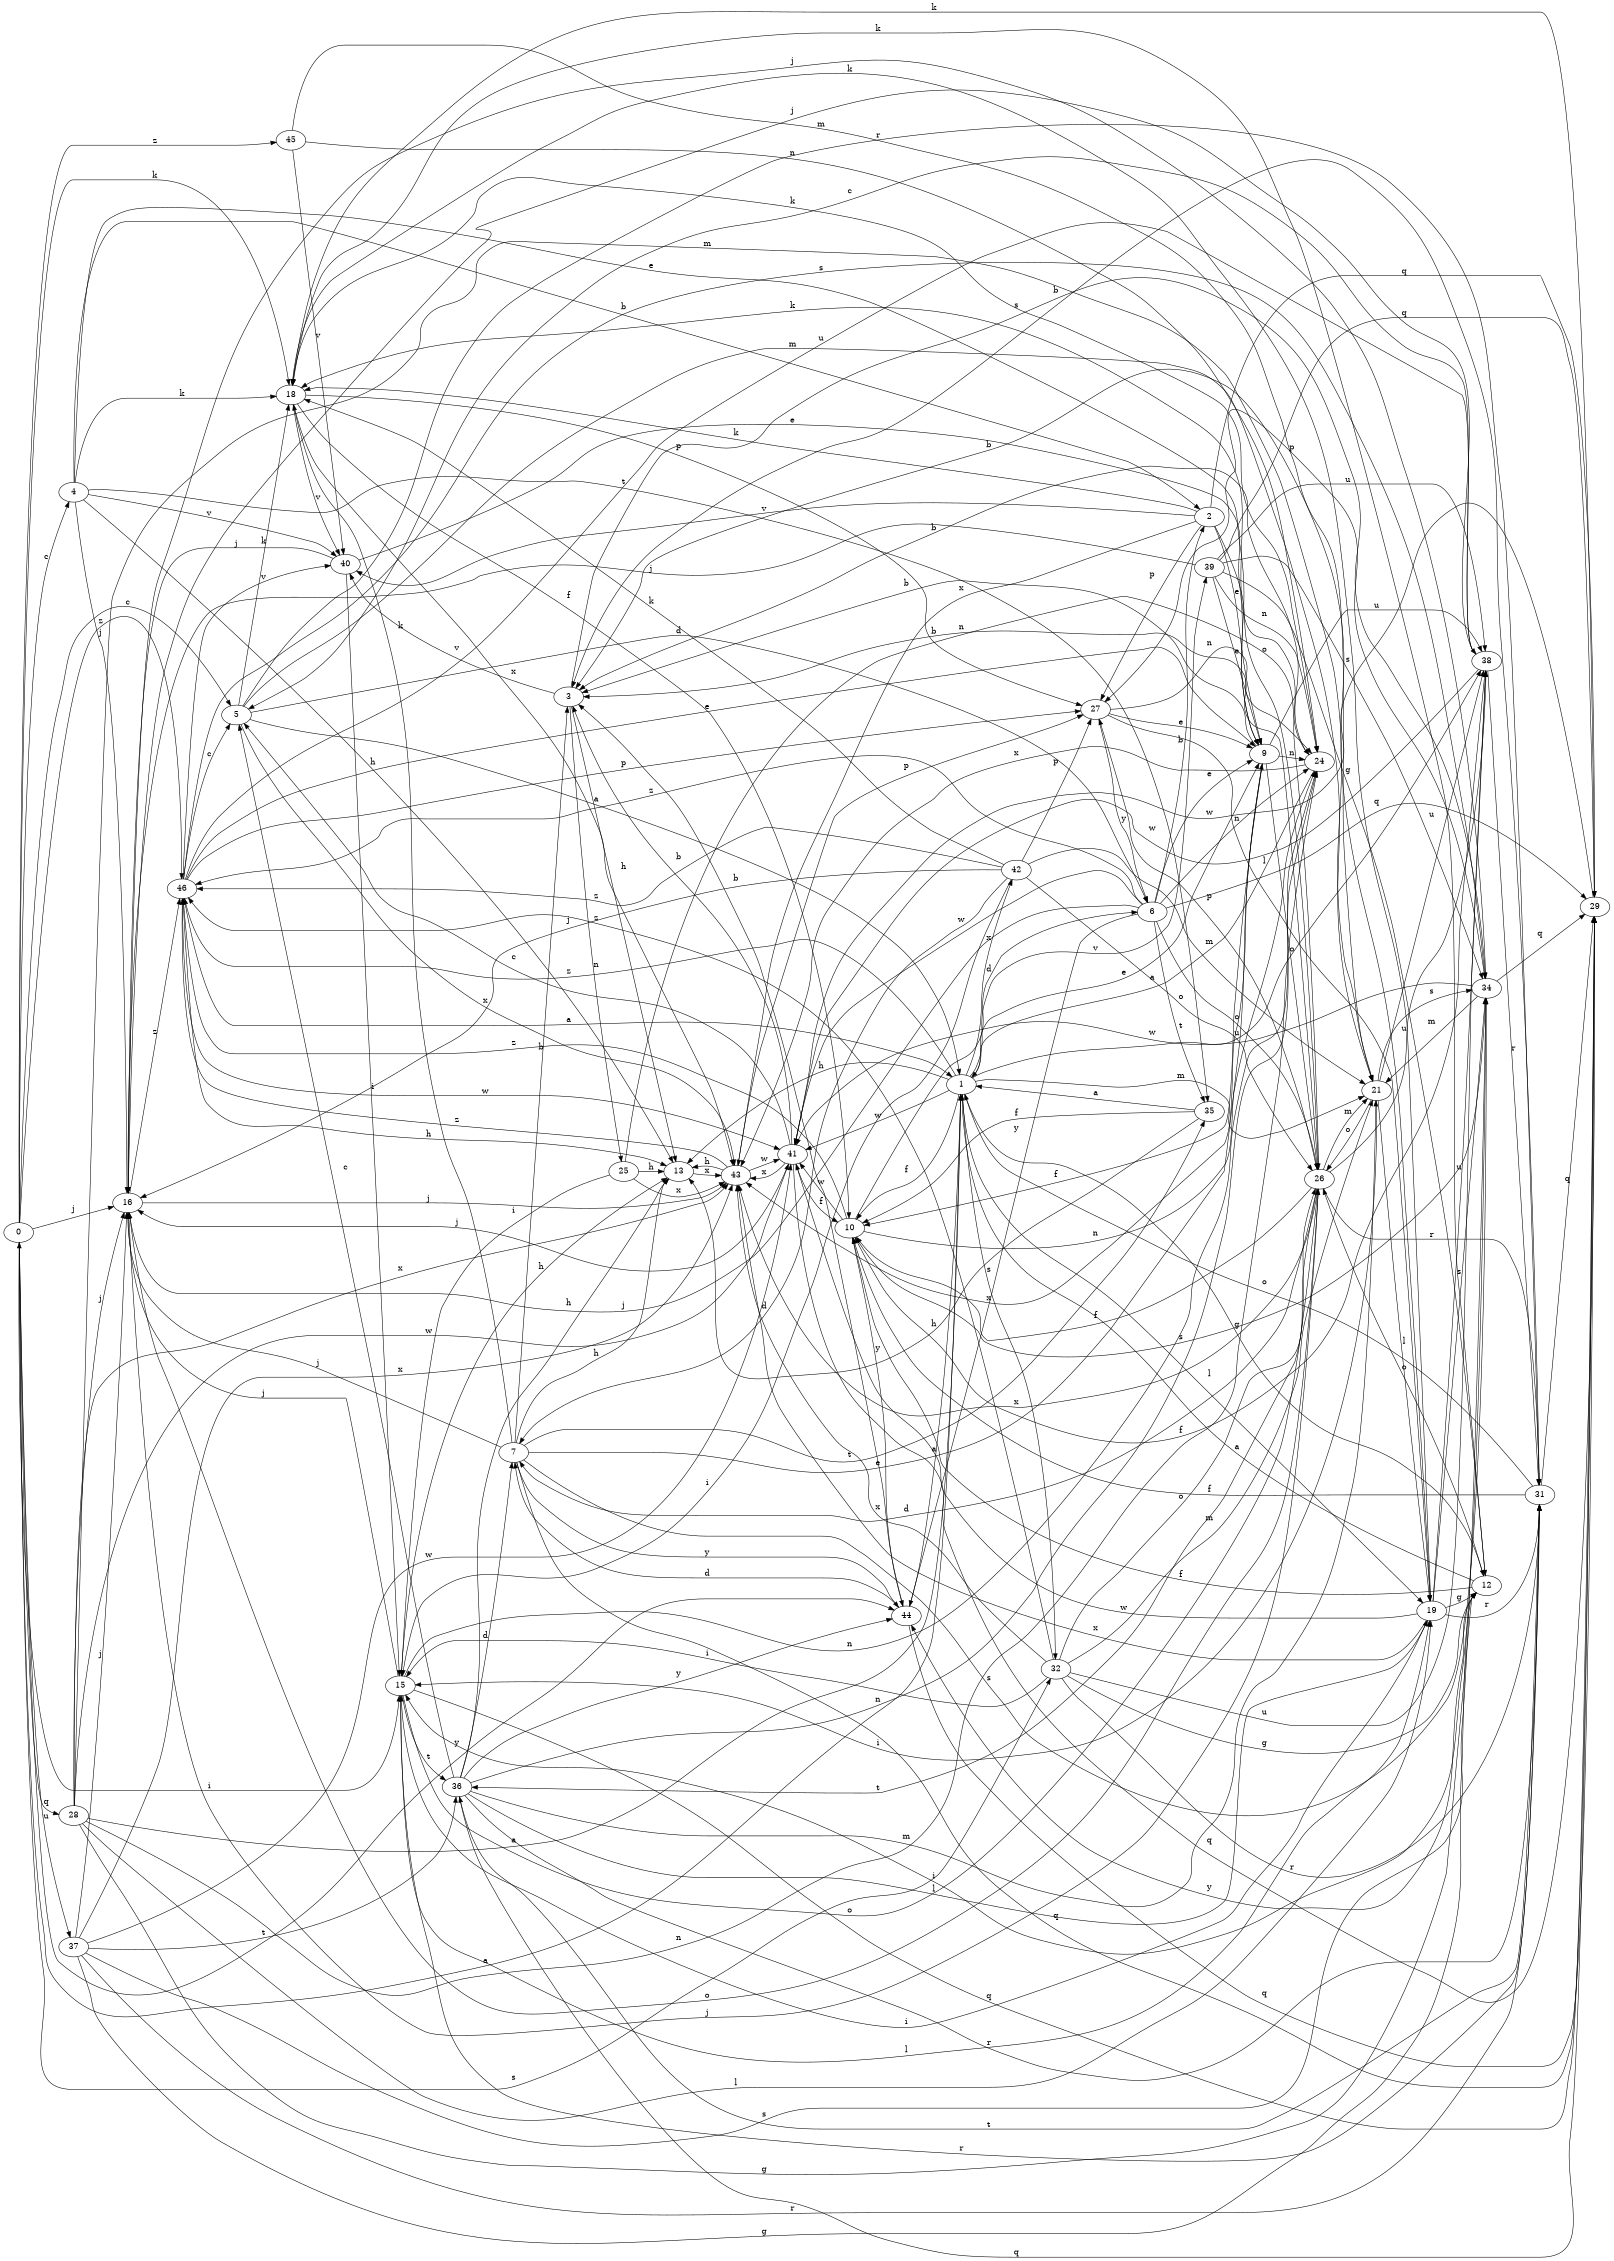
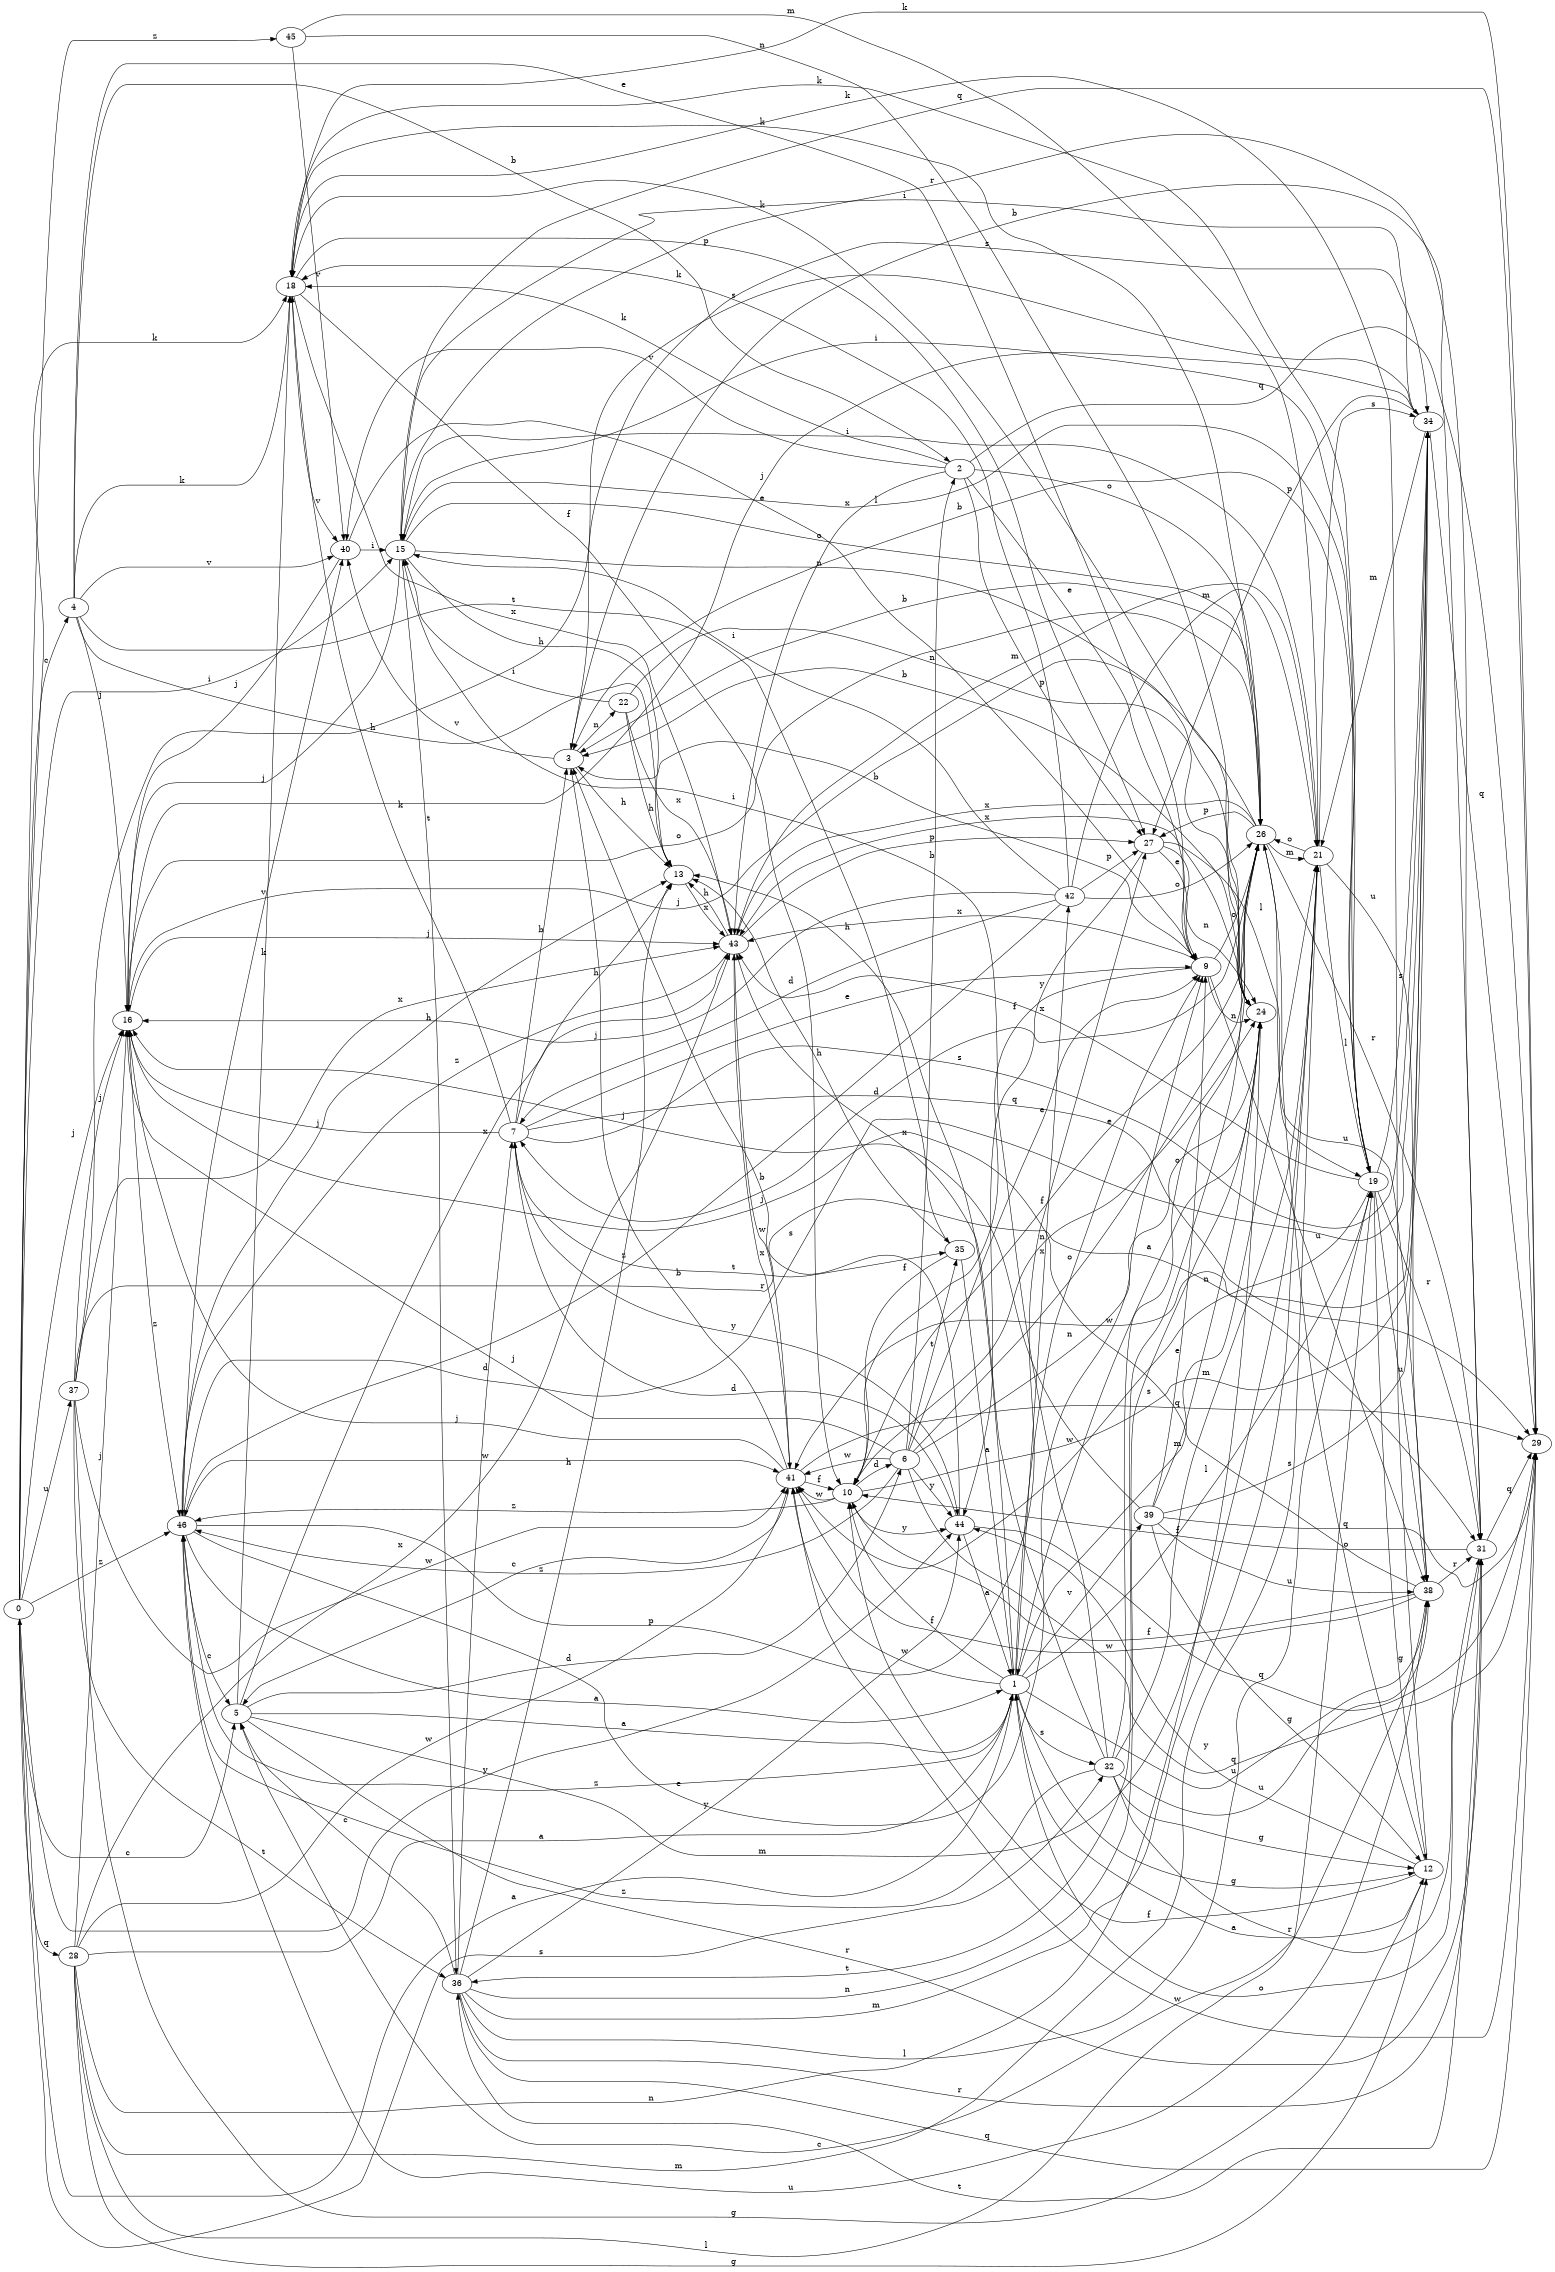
none -> (1071, 639)
(1118, 814) -> (992, 1161)
(624, 1172) -> (624, 703)
